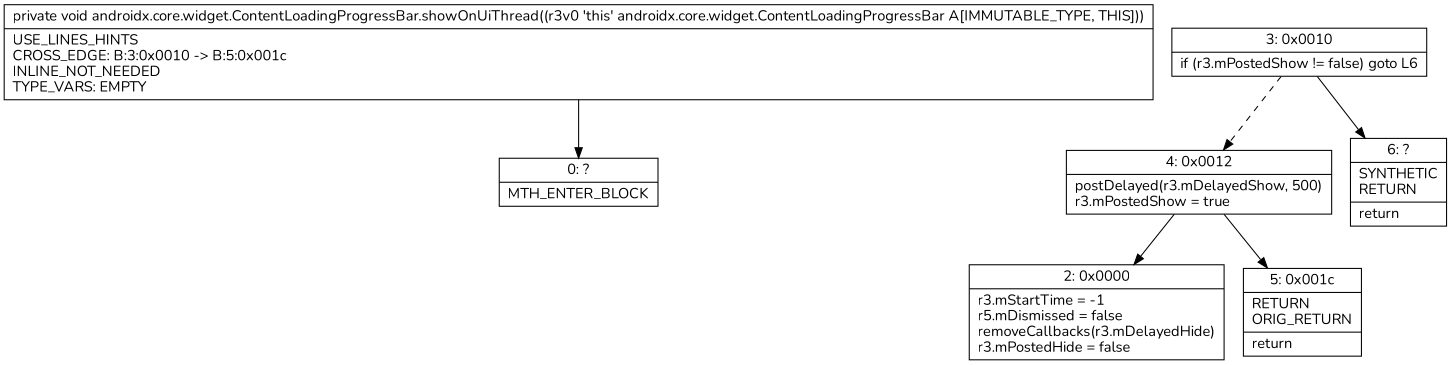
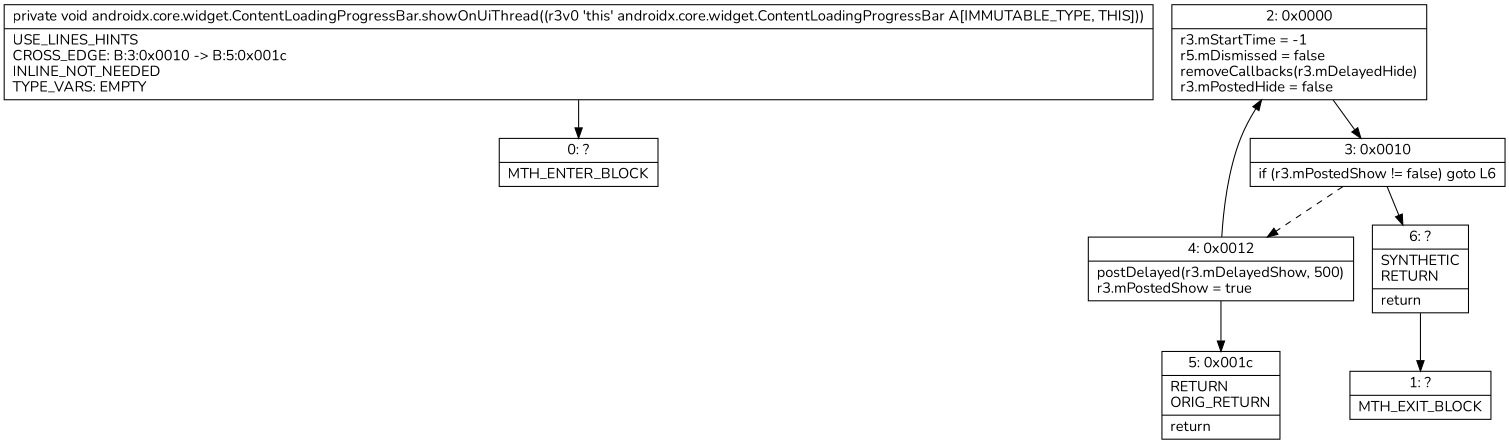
none -> (1344, 115)
none -> (1420, 395)
